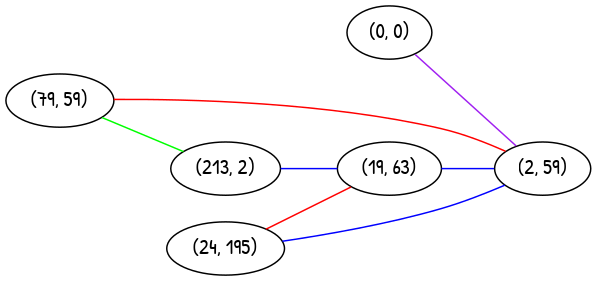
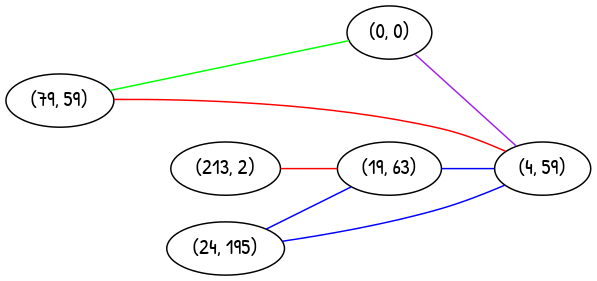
(143, 135) -> (230, 66)
(309, 169) -> (309, 169)
(543, 169) -> (543, 169)
(309, 208) -> (309, 208)
